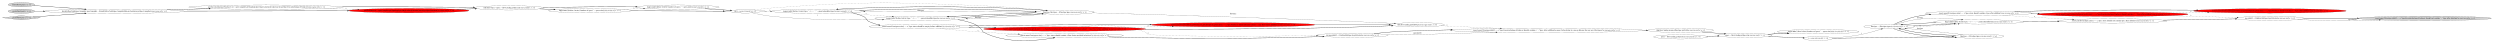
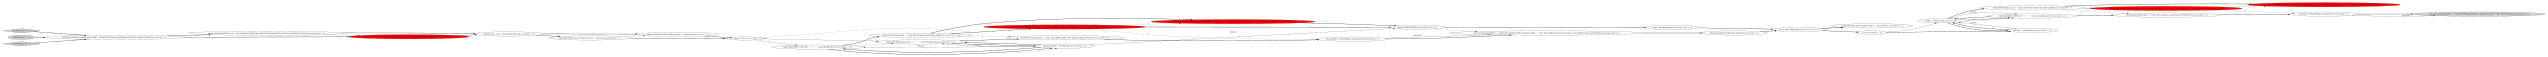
(21, 5) -> (21, 31)
none -> (1544, 27)
